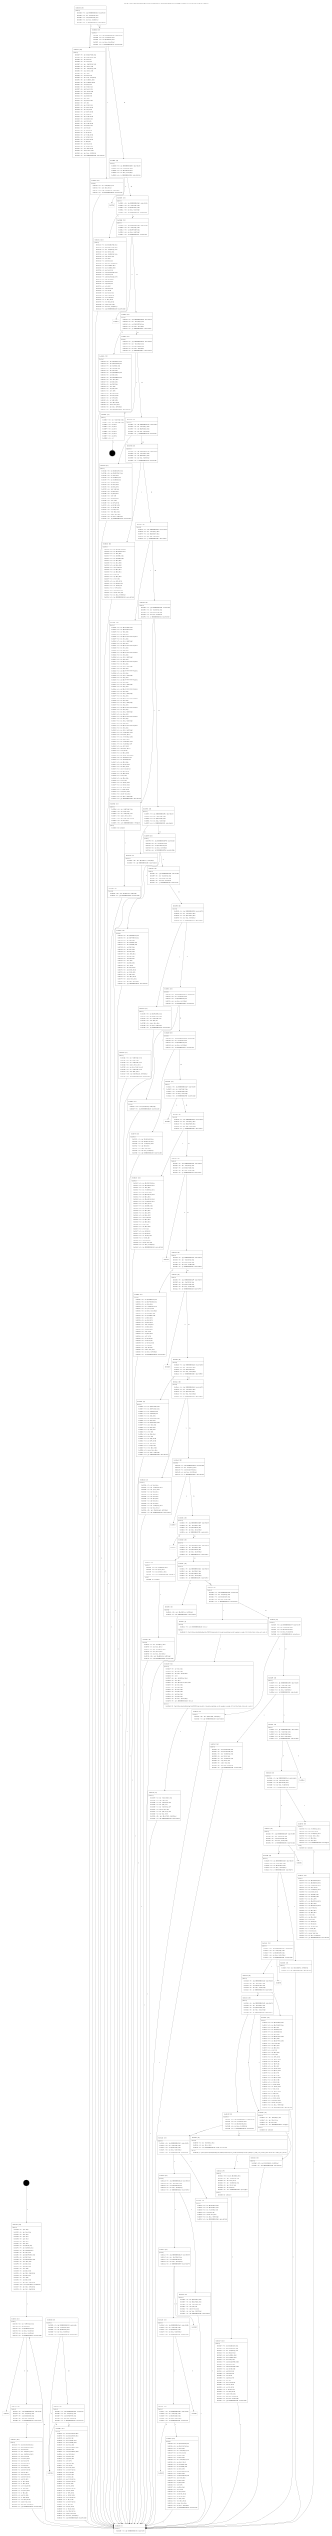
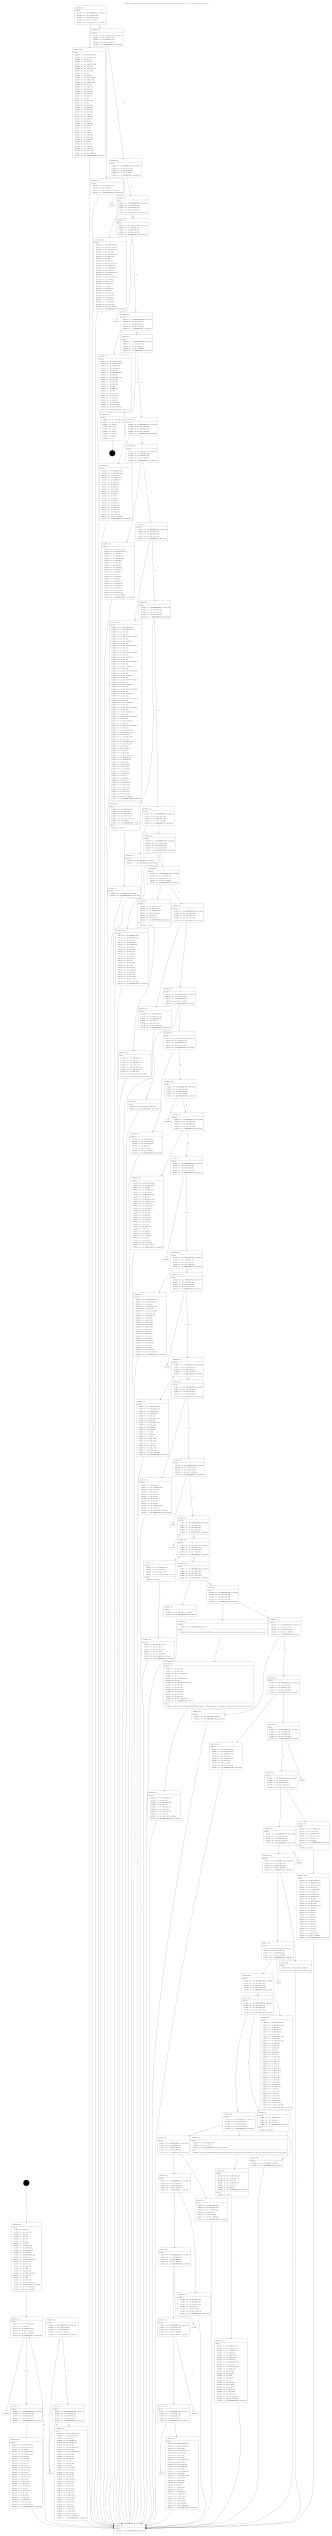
none -> (154, 913)
